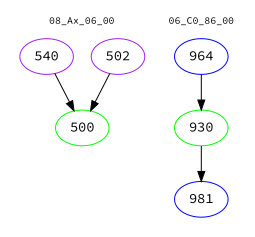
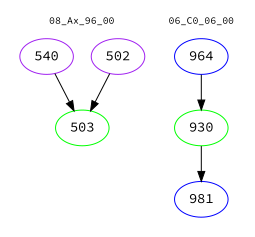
(82, 21) -> (82, 21)
(202, 21) -> (202, 21)
(82, 128) -> (82, 128)
